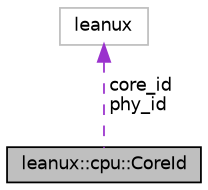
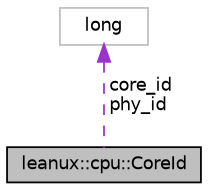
(104, 26) -> (104, 26)
